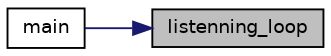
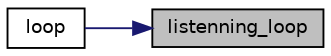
(46, 28) -> (46, 28)
